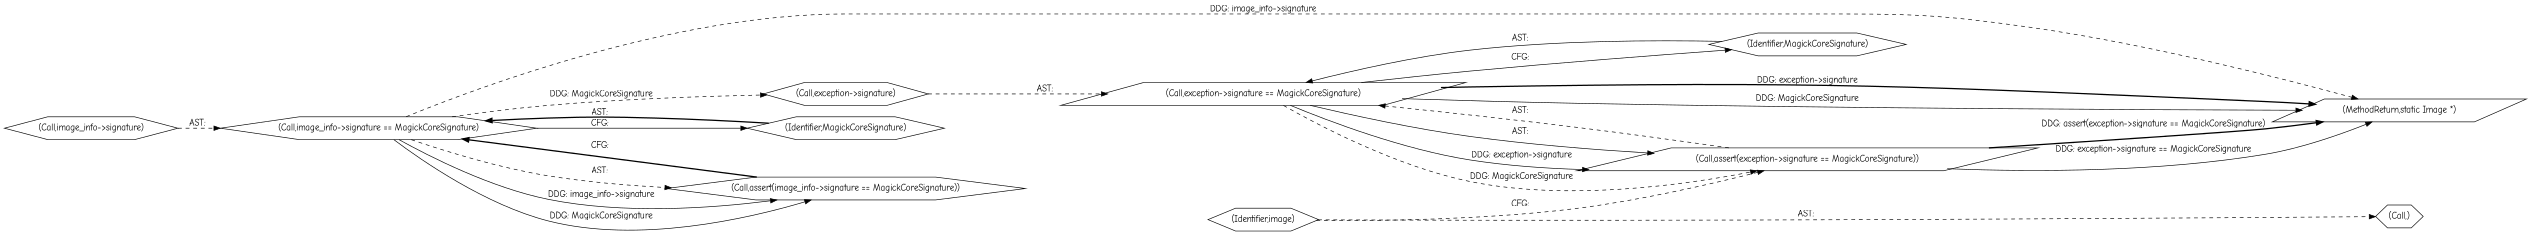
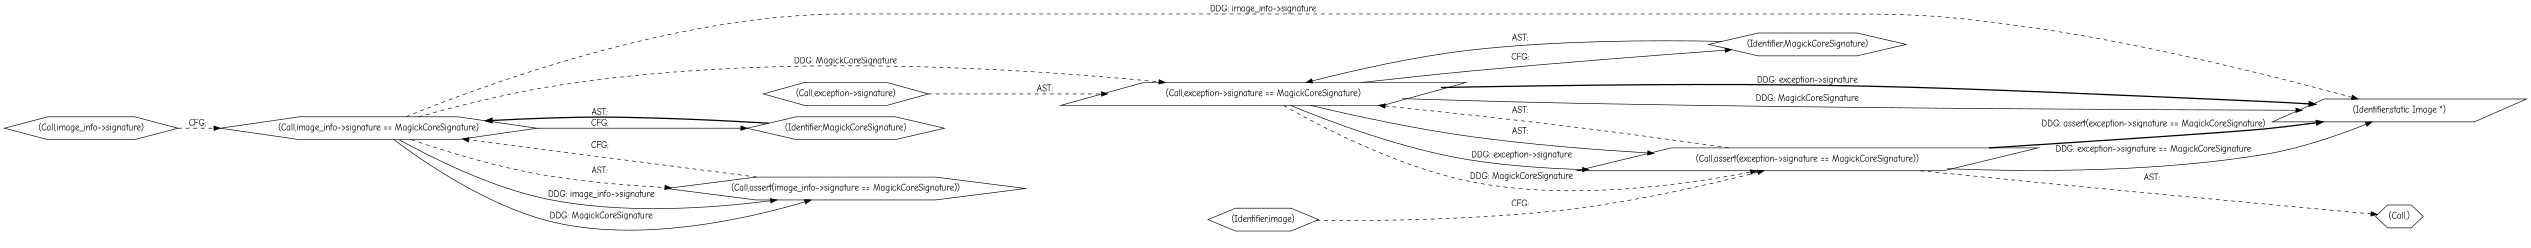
(606, 101) -> (787, 67)
(2399, 110) -> (2399, 110)
(199, 123) -> (199, 123)
(613, 158) -> (613, 158)
(1844, 220) -> (2146, 193)
